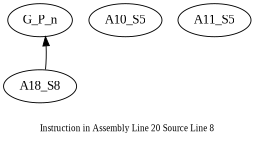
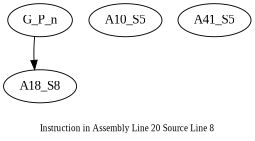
(215, 20) -> (215, 20)
(46, 58) -> (34, 48)
